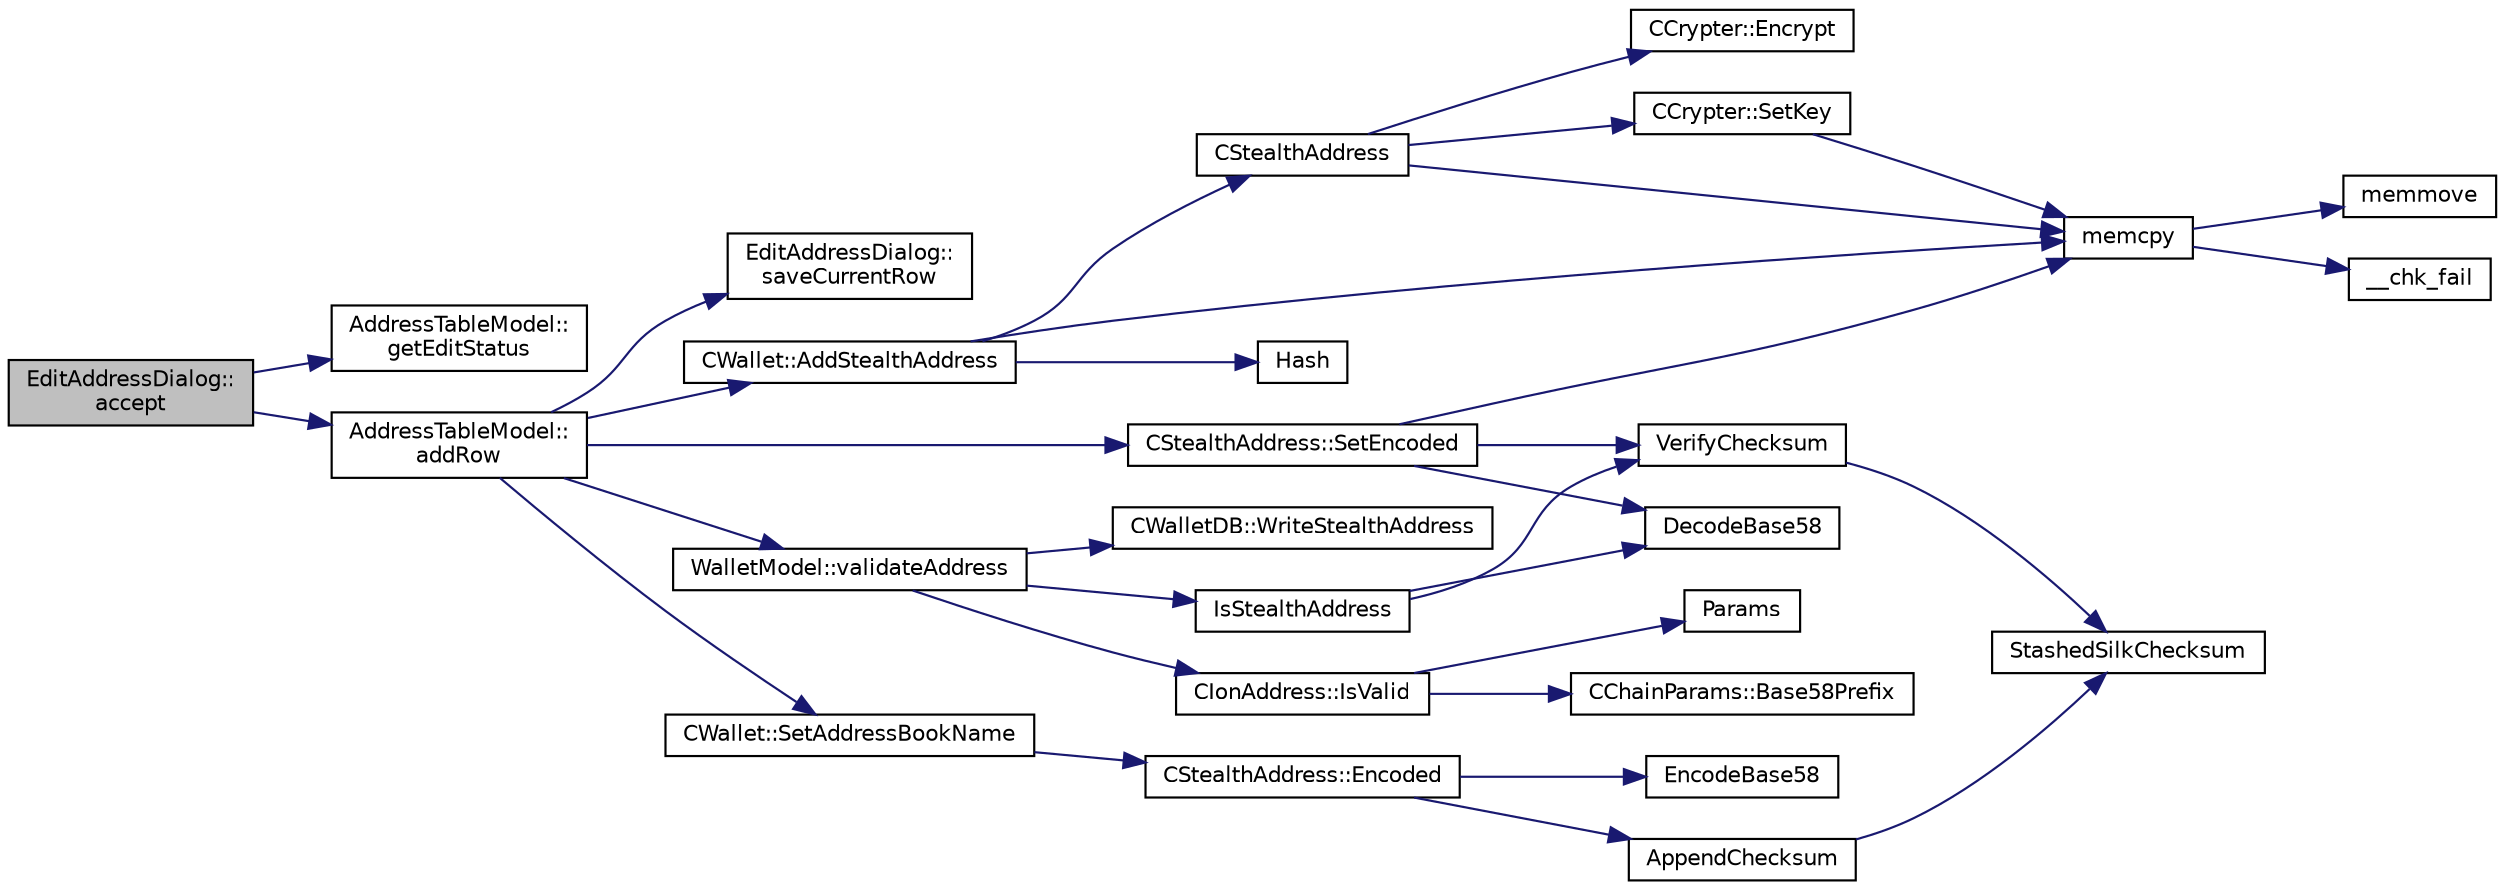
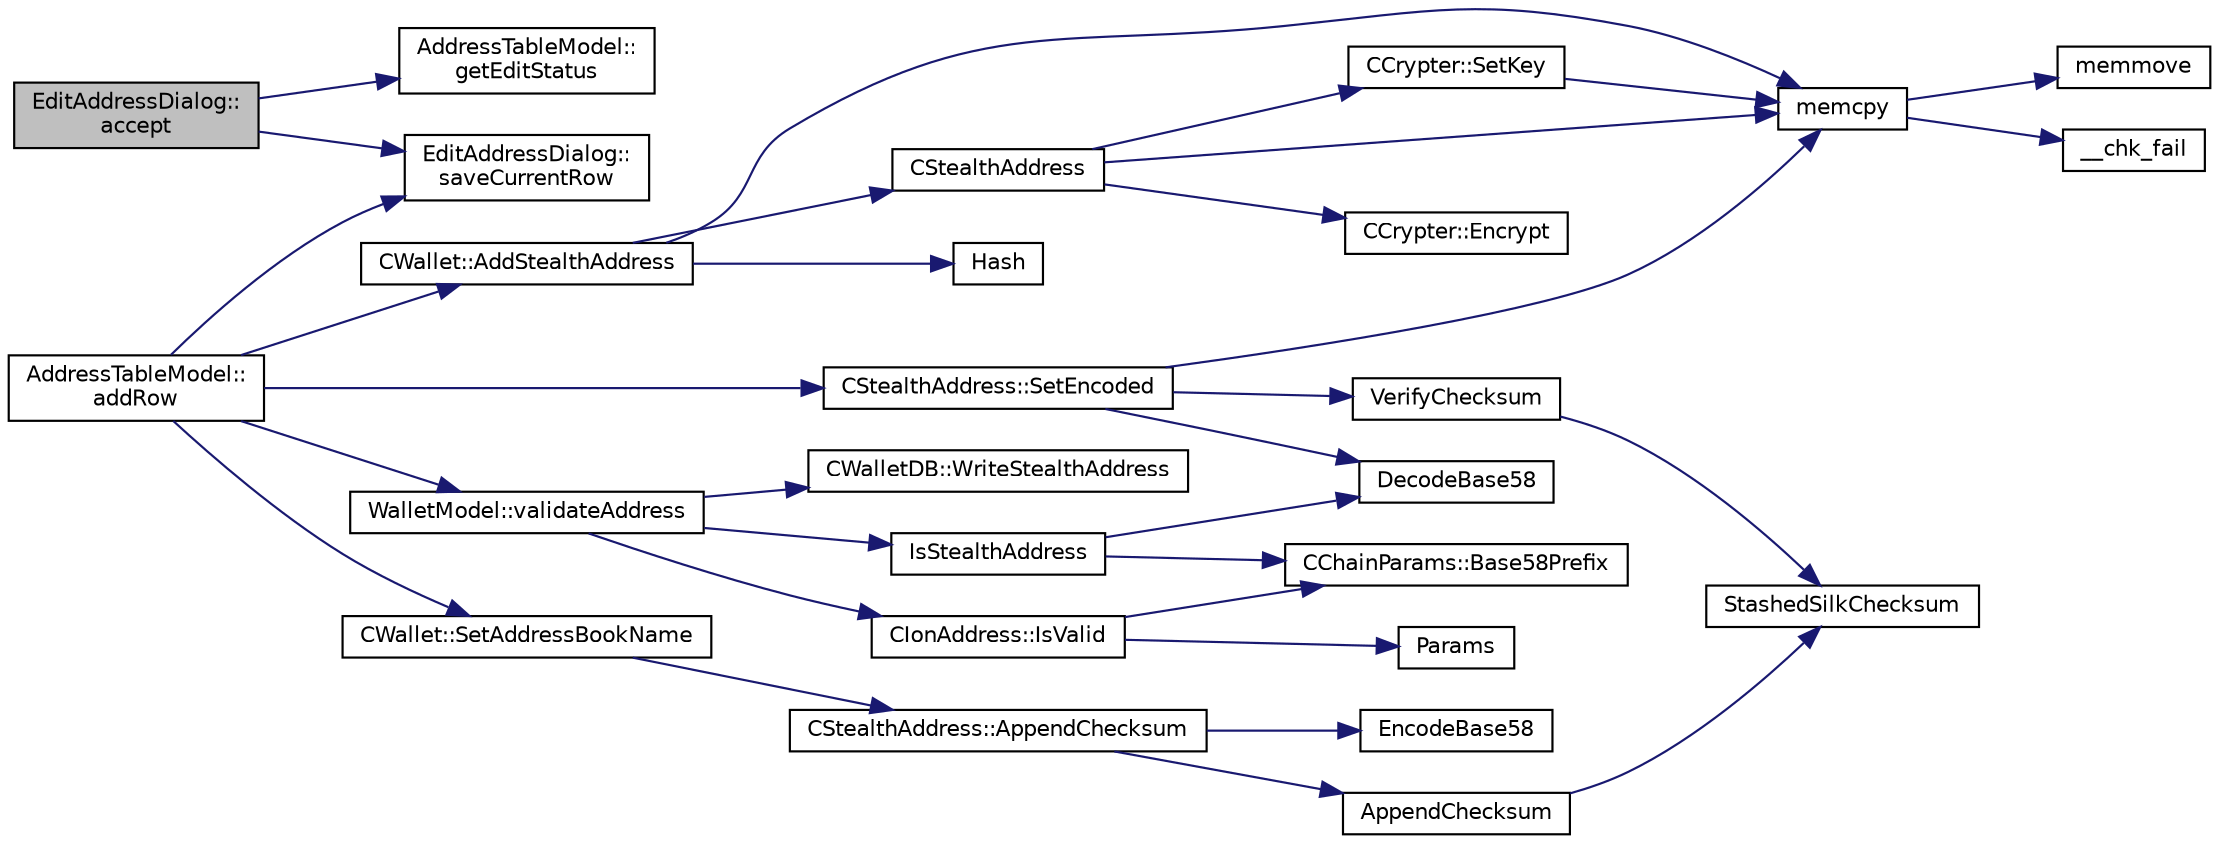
(282, 417) -> (320, 140)
(1521, 544) -> (1184, 558)
(1303, 777) -> (998, 731)
